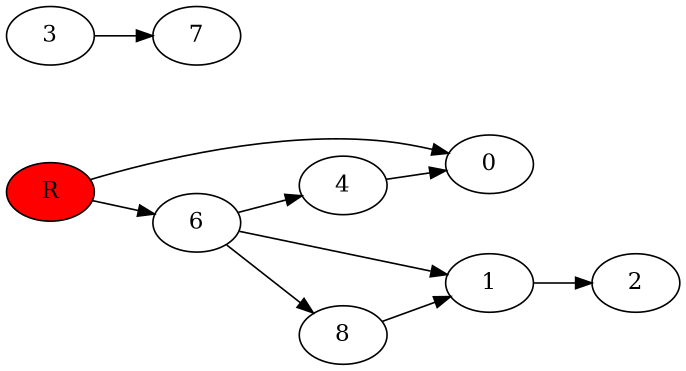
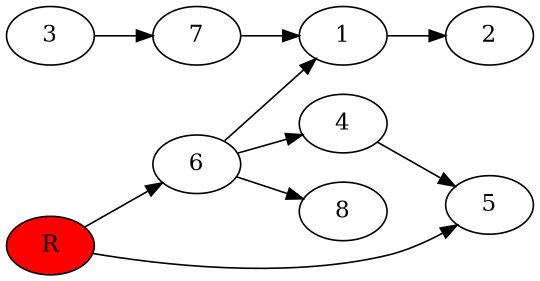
(490, 164) -> (490, 205)
(409, 312) -> (262, 36)
